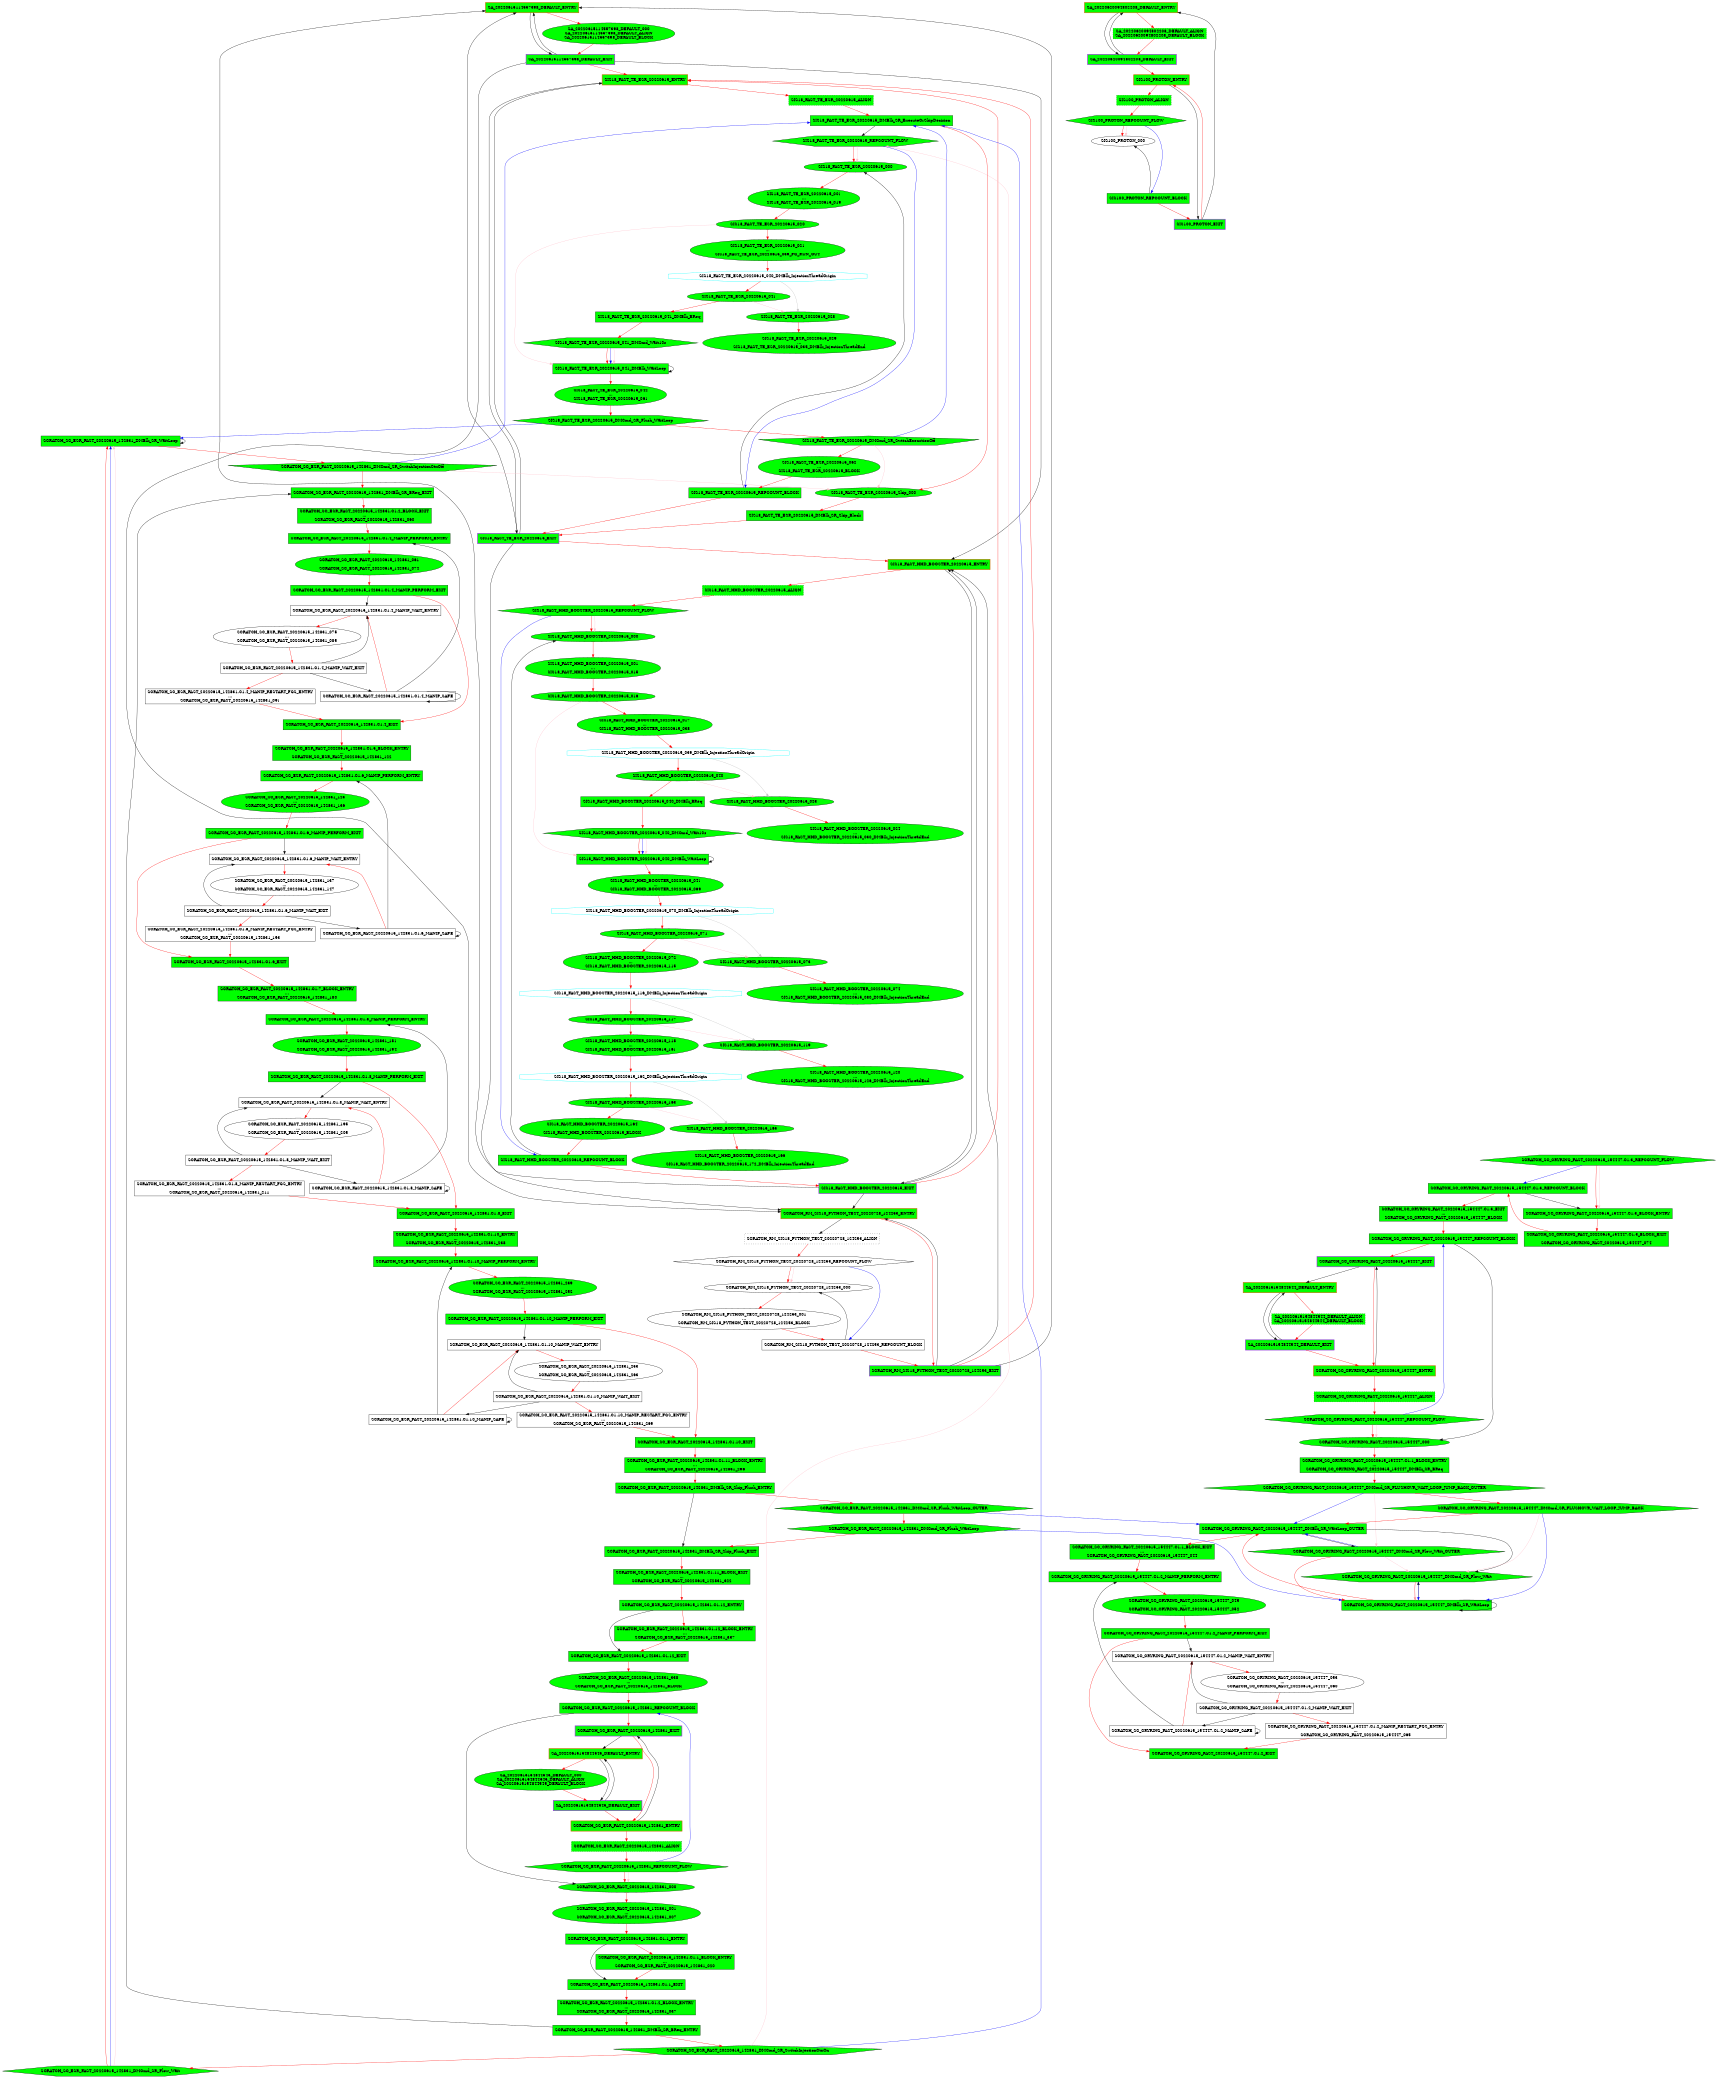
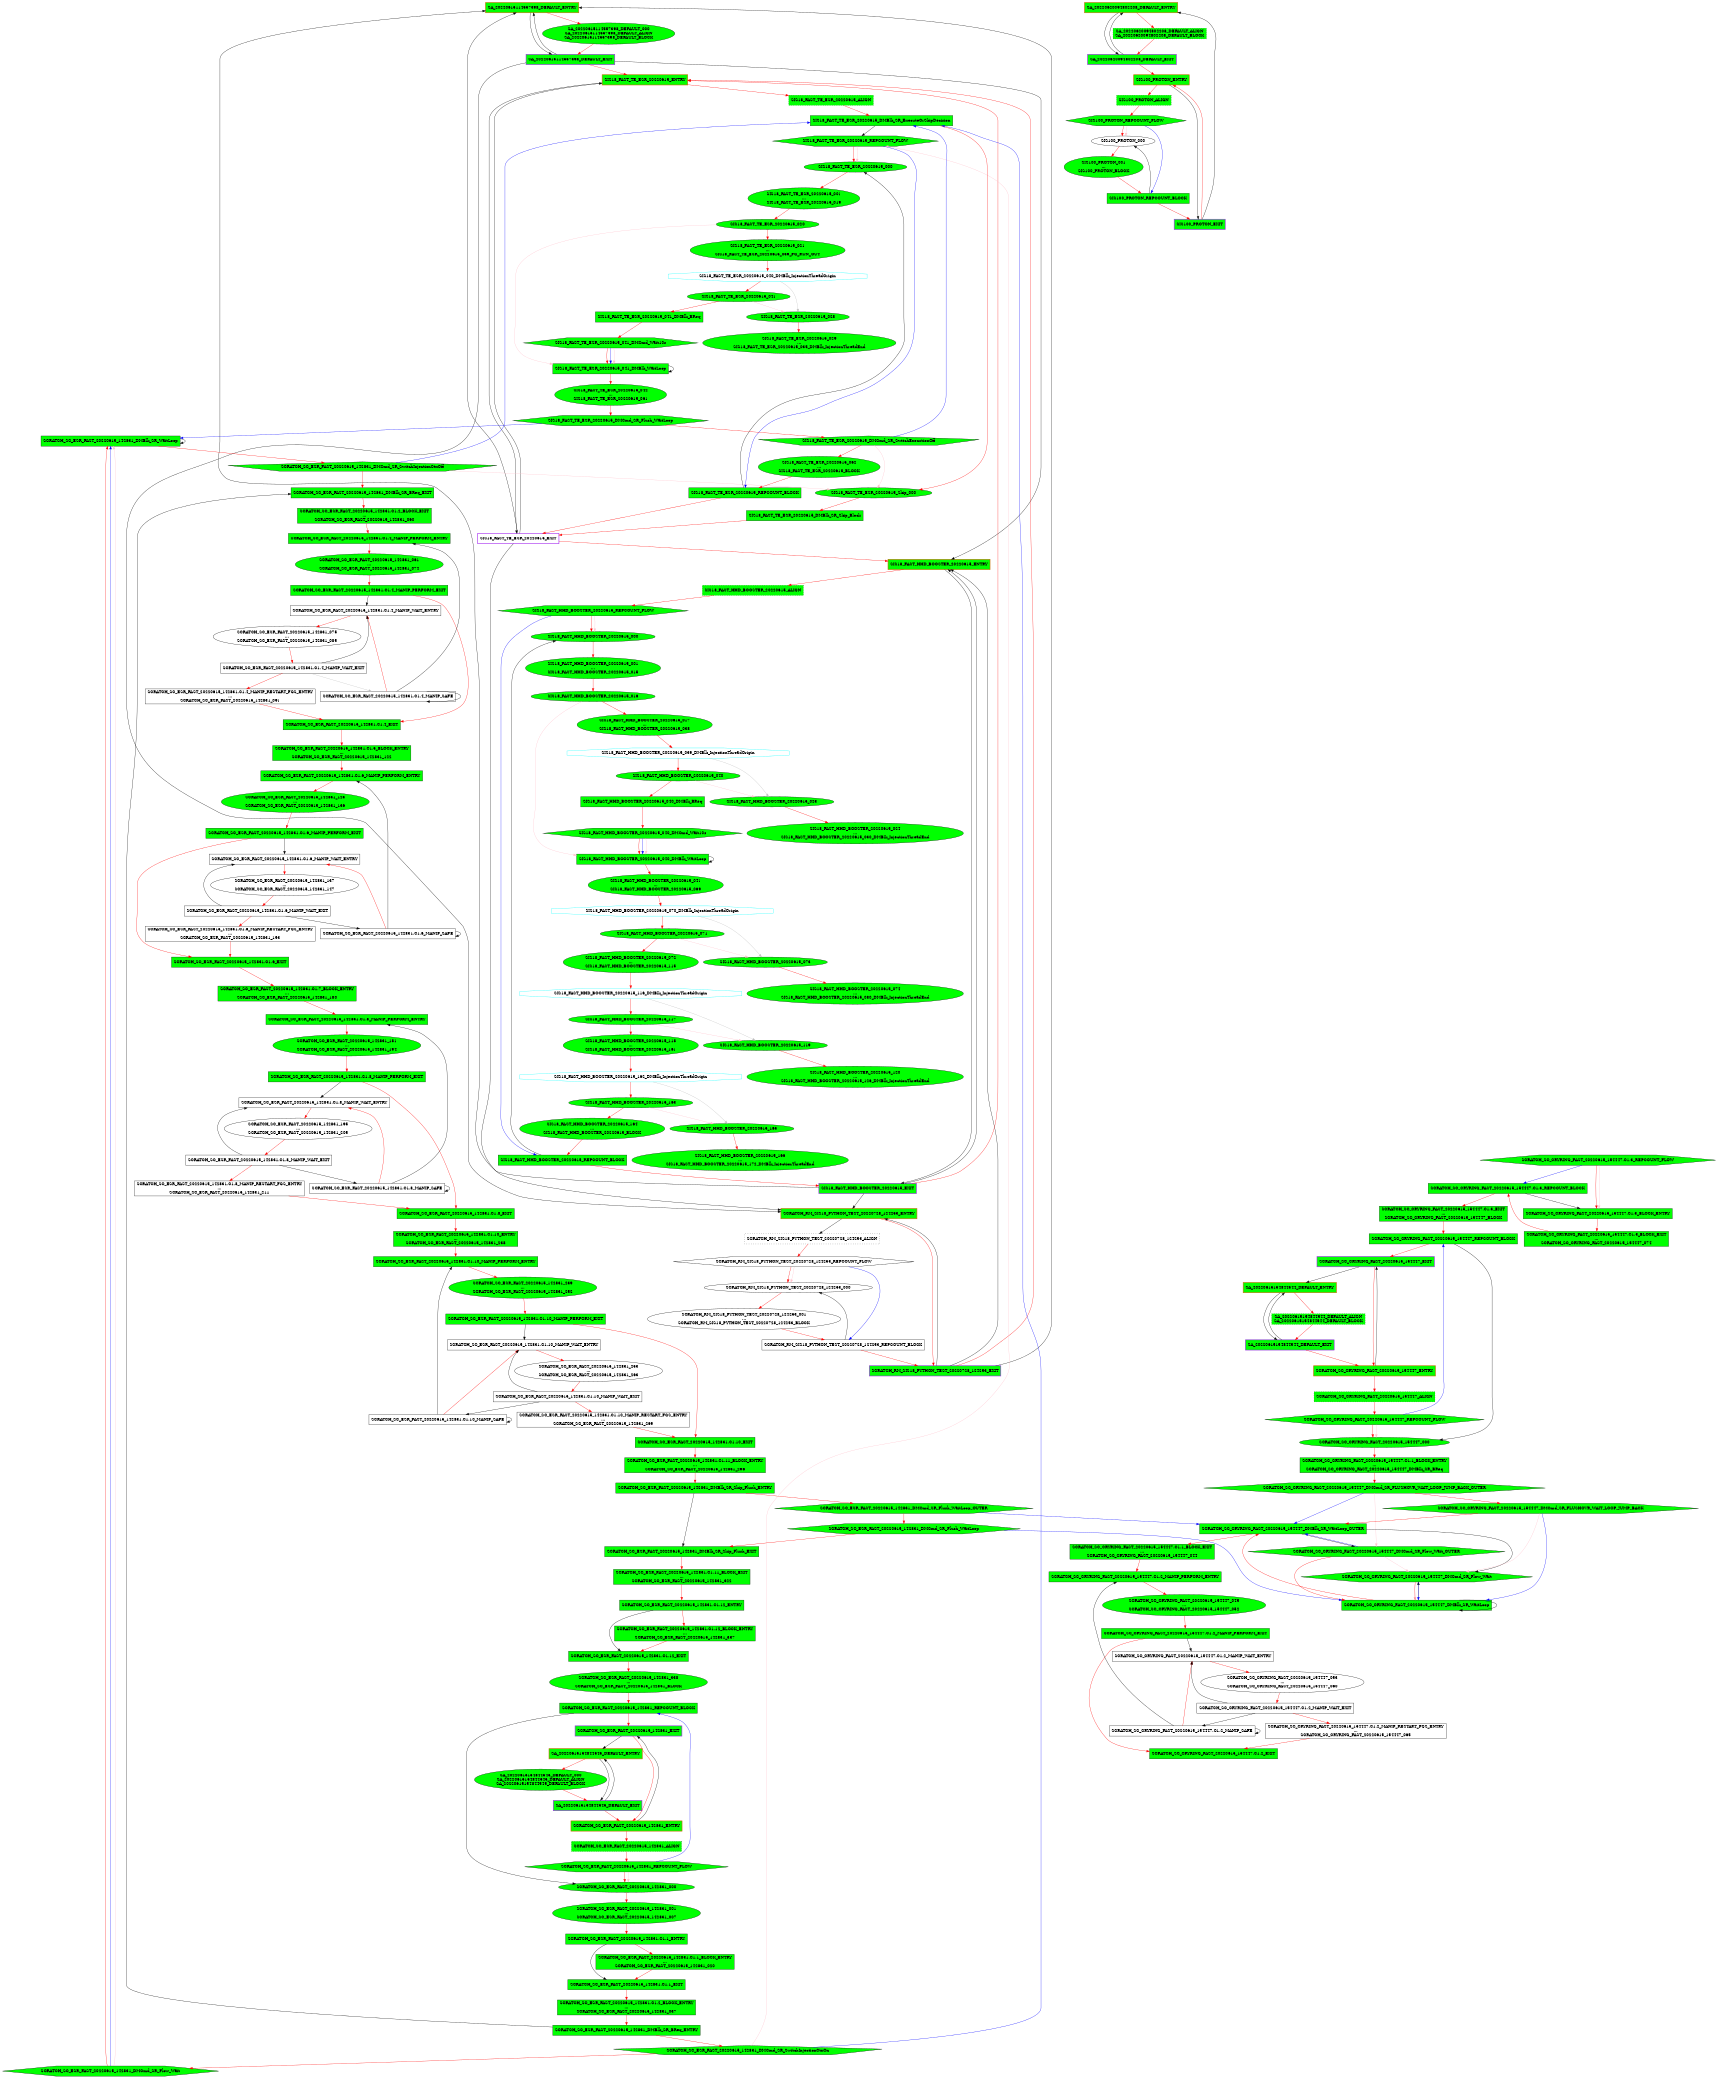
none -> (1104, 167)
(518, 539) -> (518, 539)
(339, 682) -> (339, 682)
